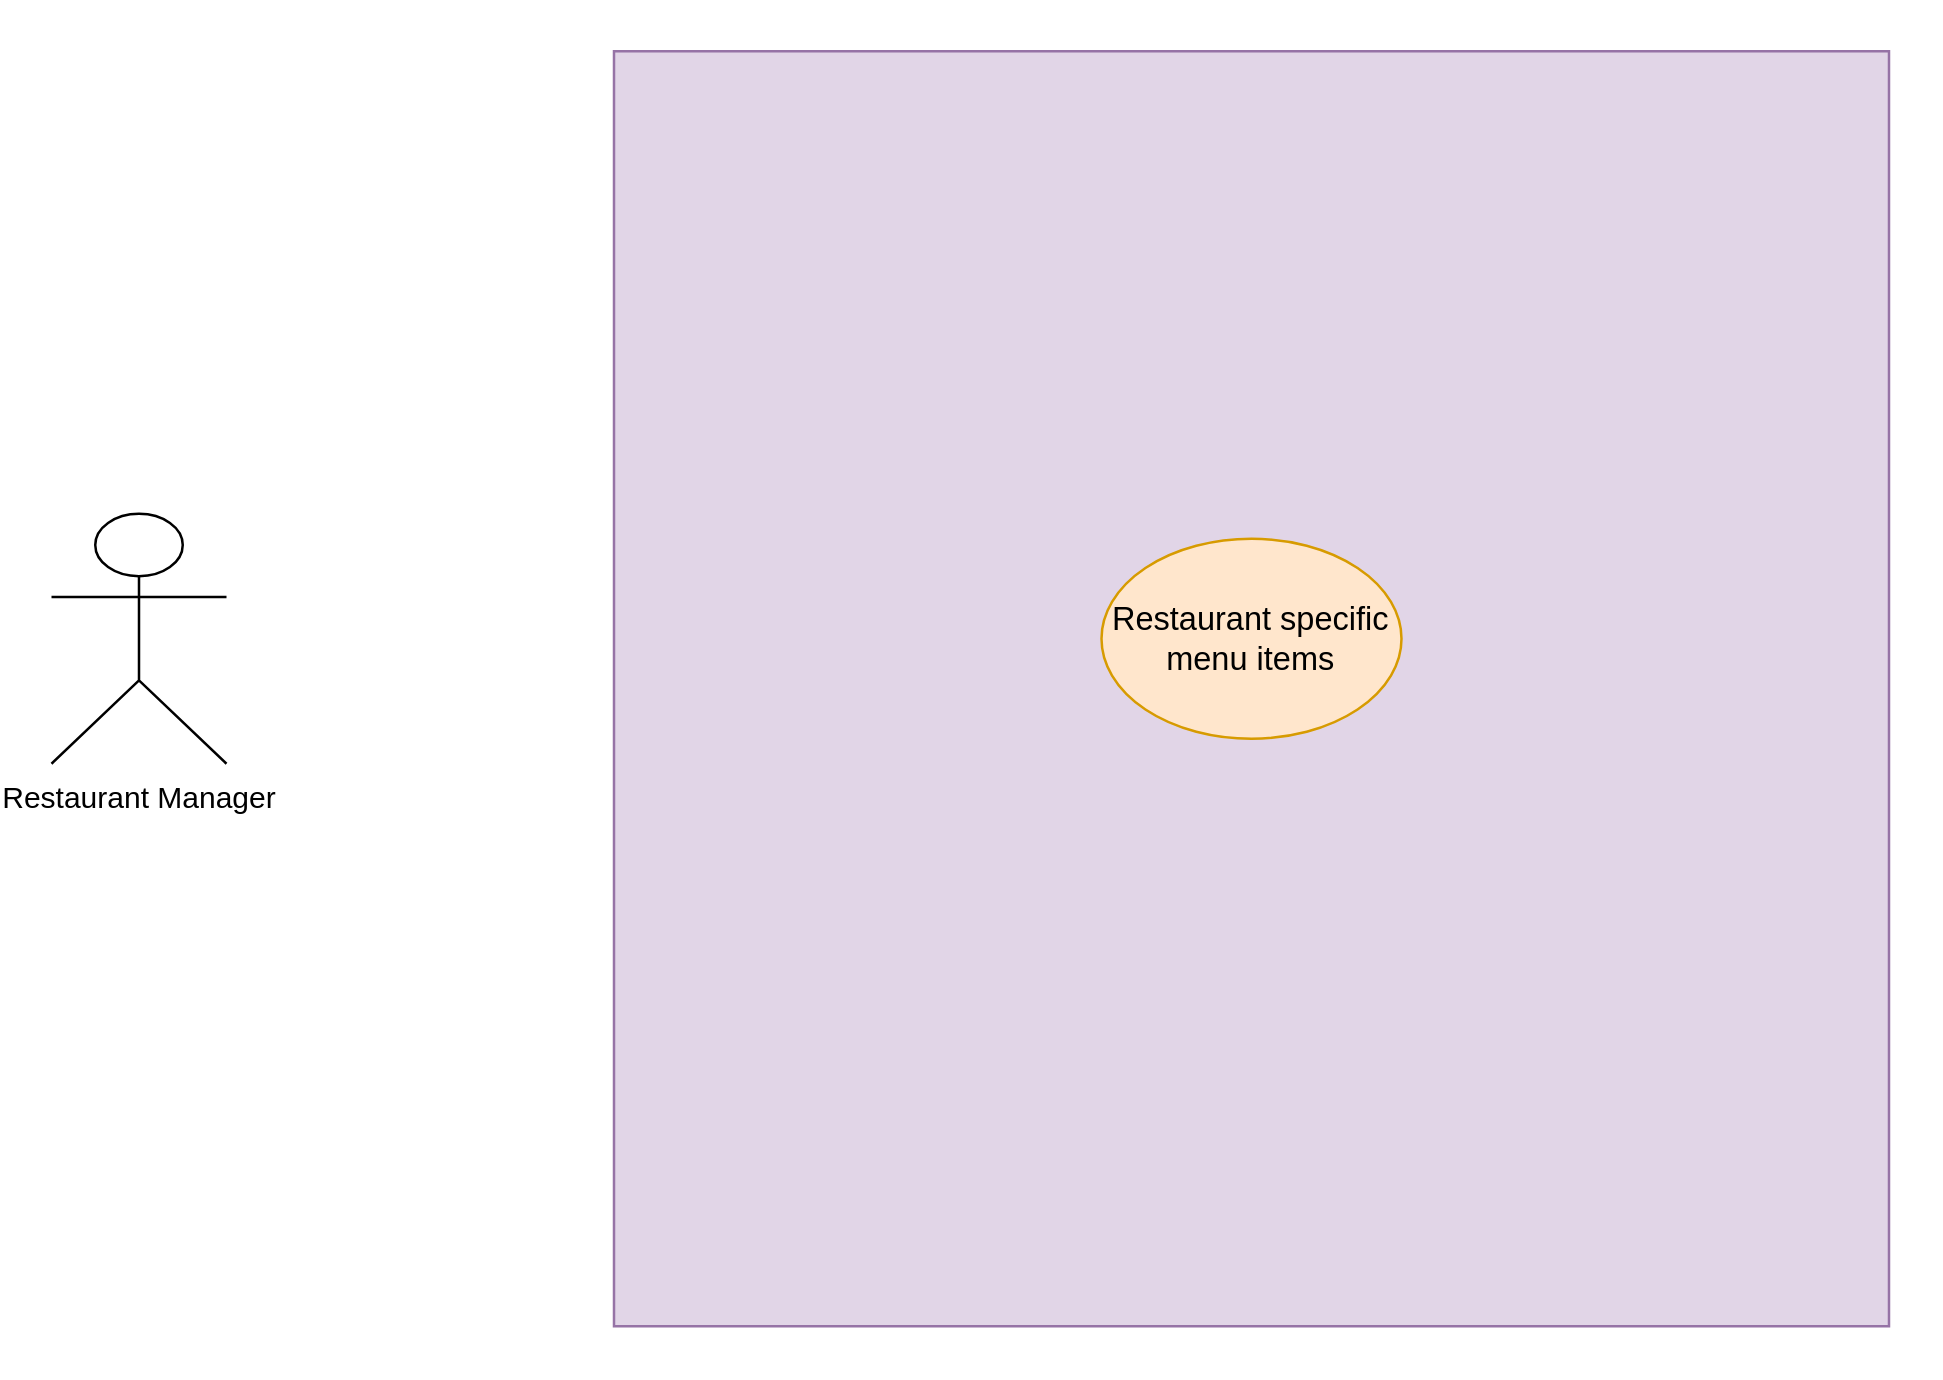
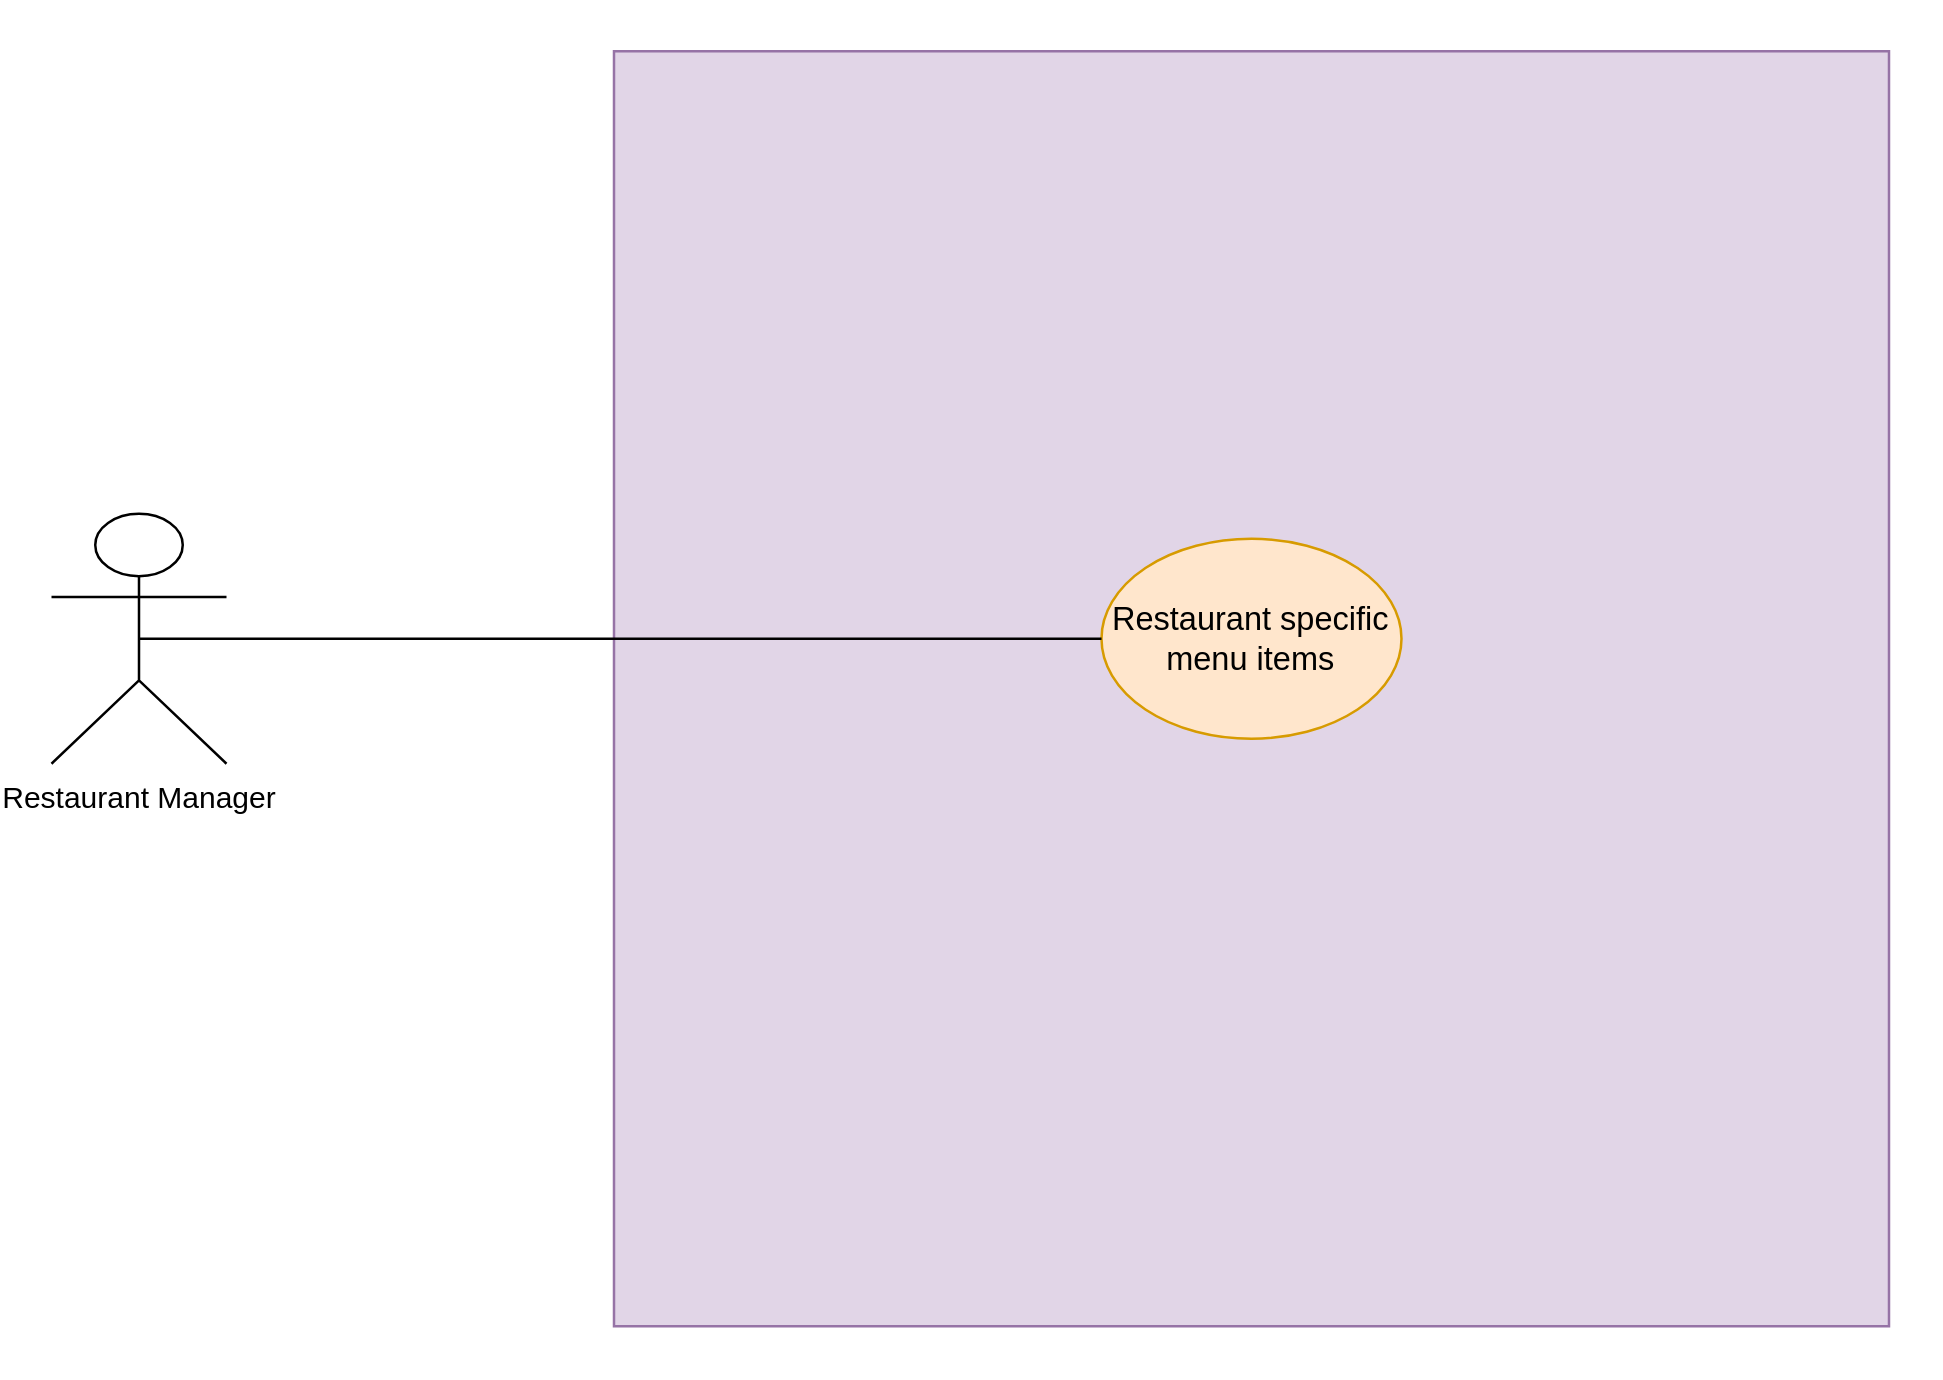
none -> (644, 639)
